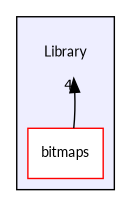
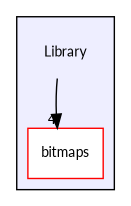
(75, 110) -> (56, 96)
